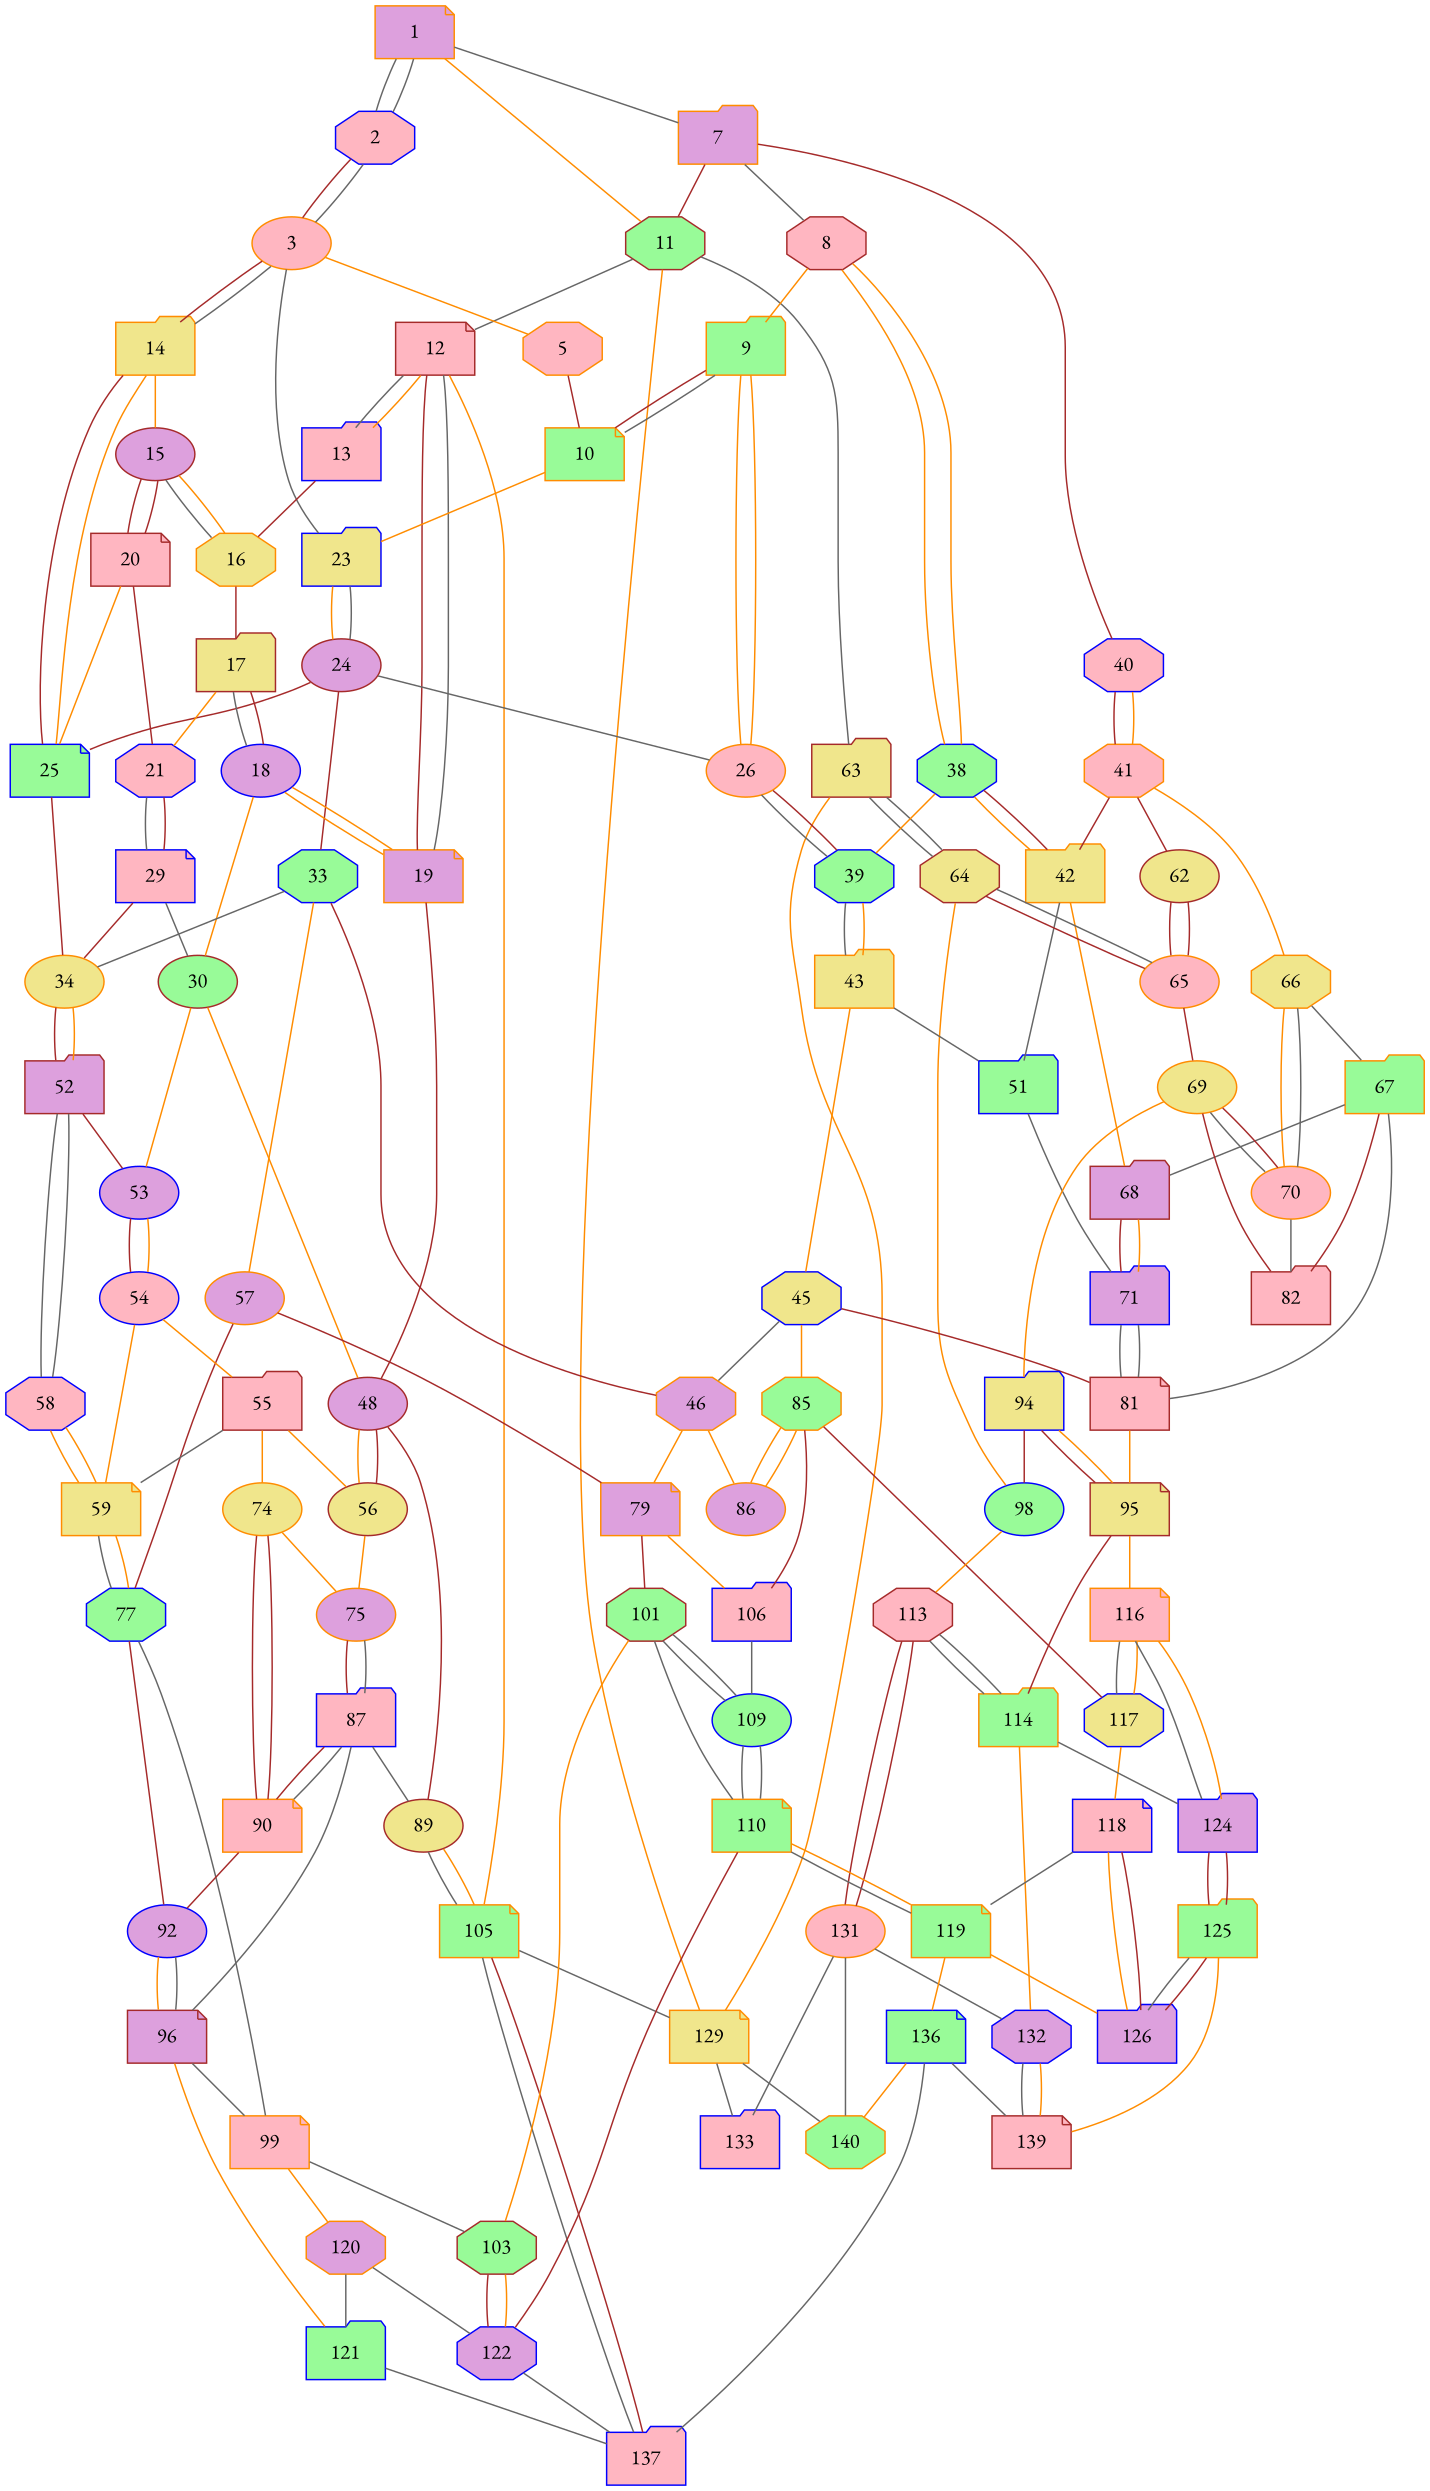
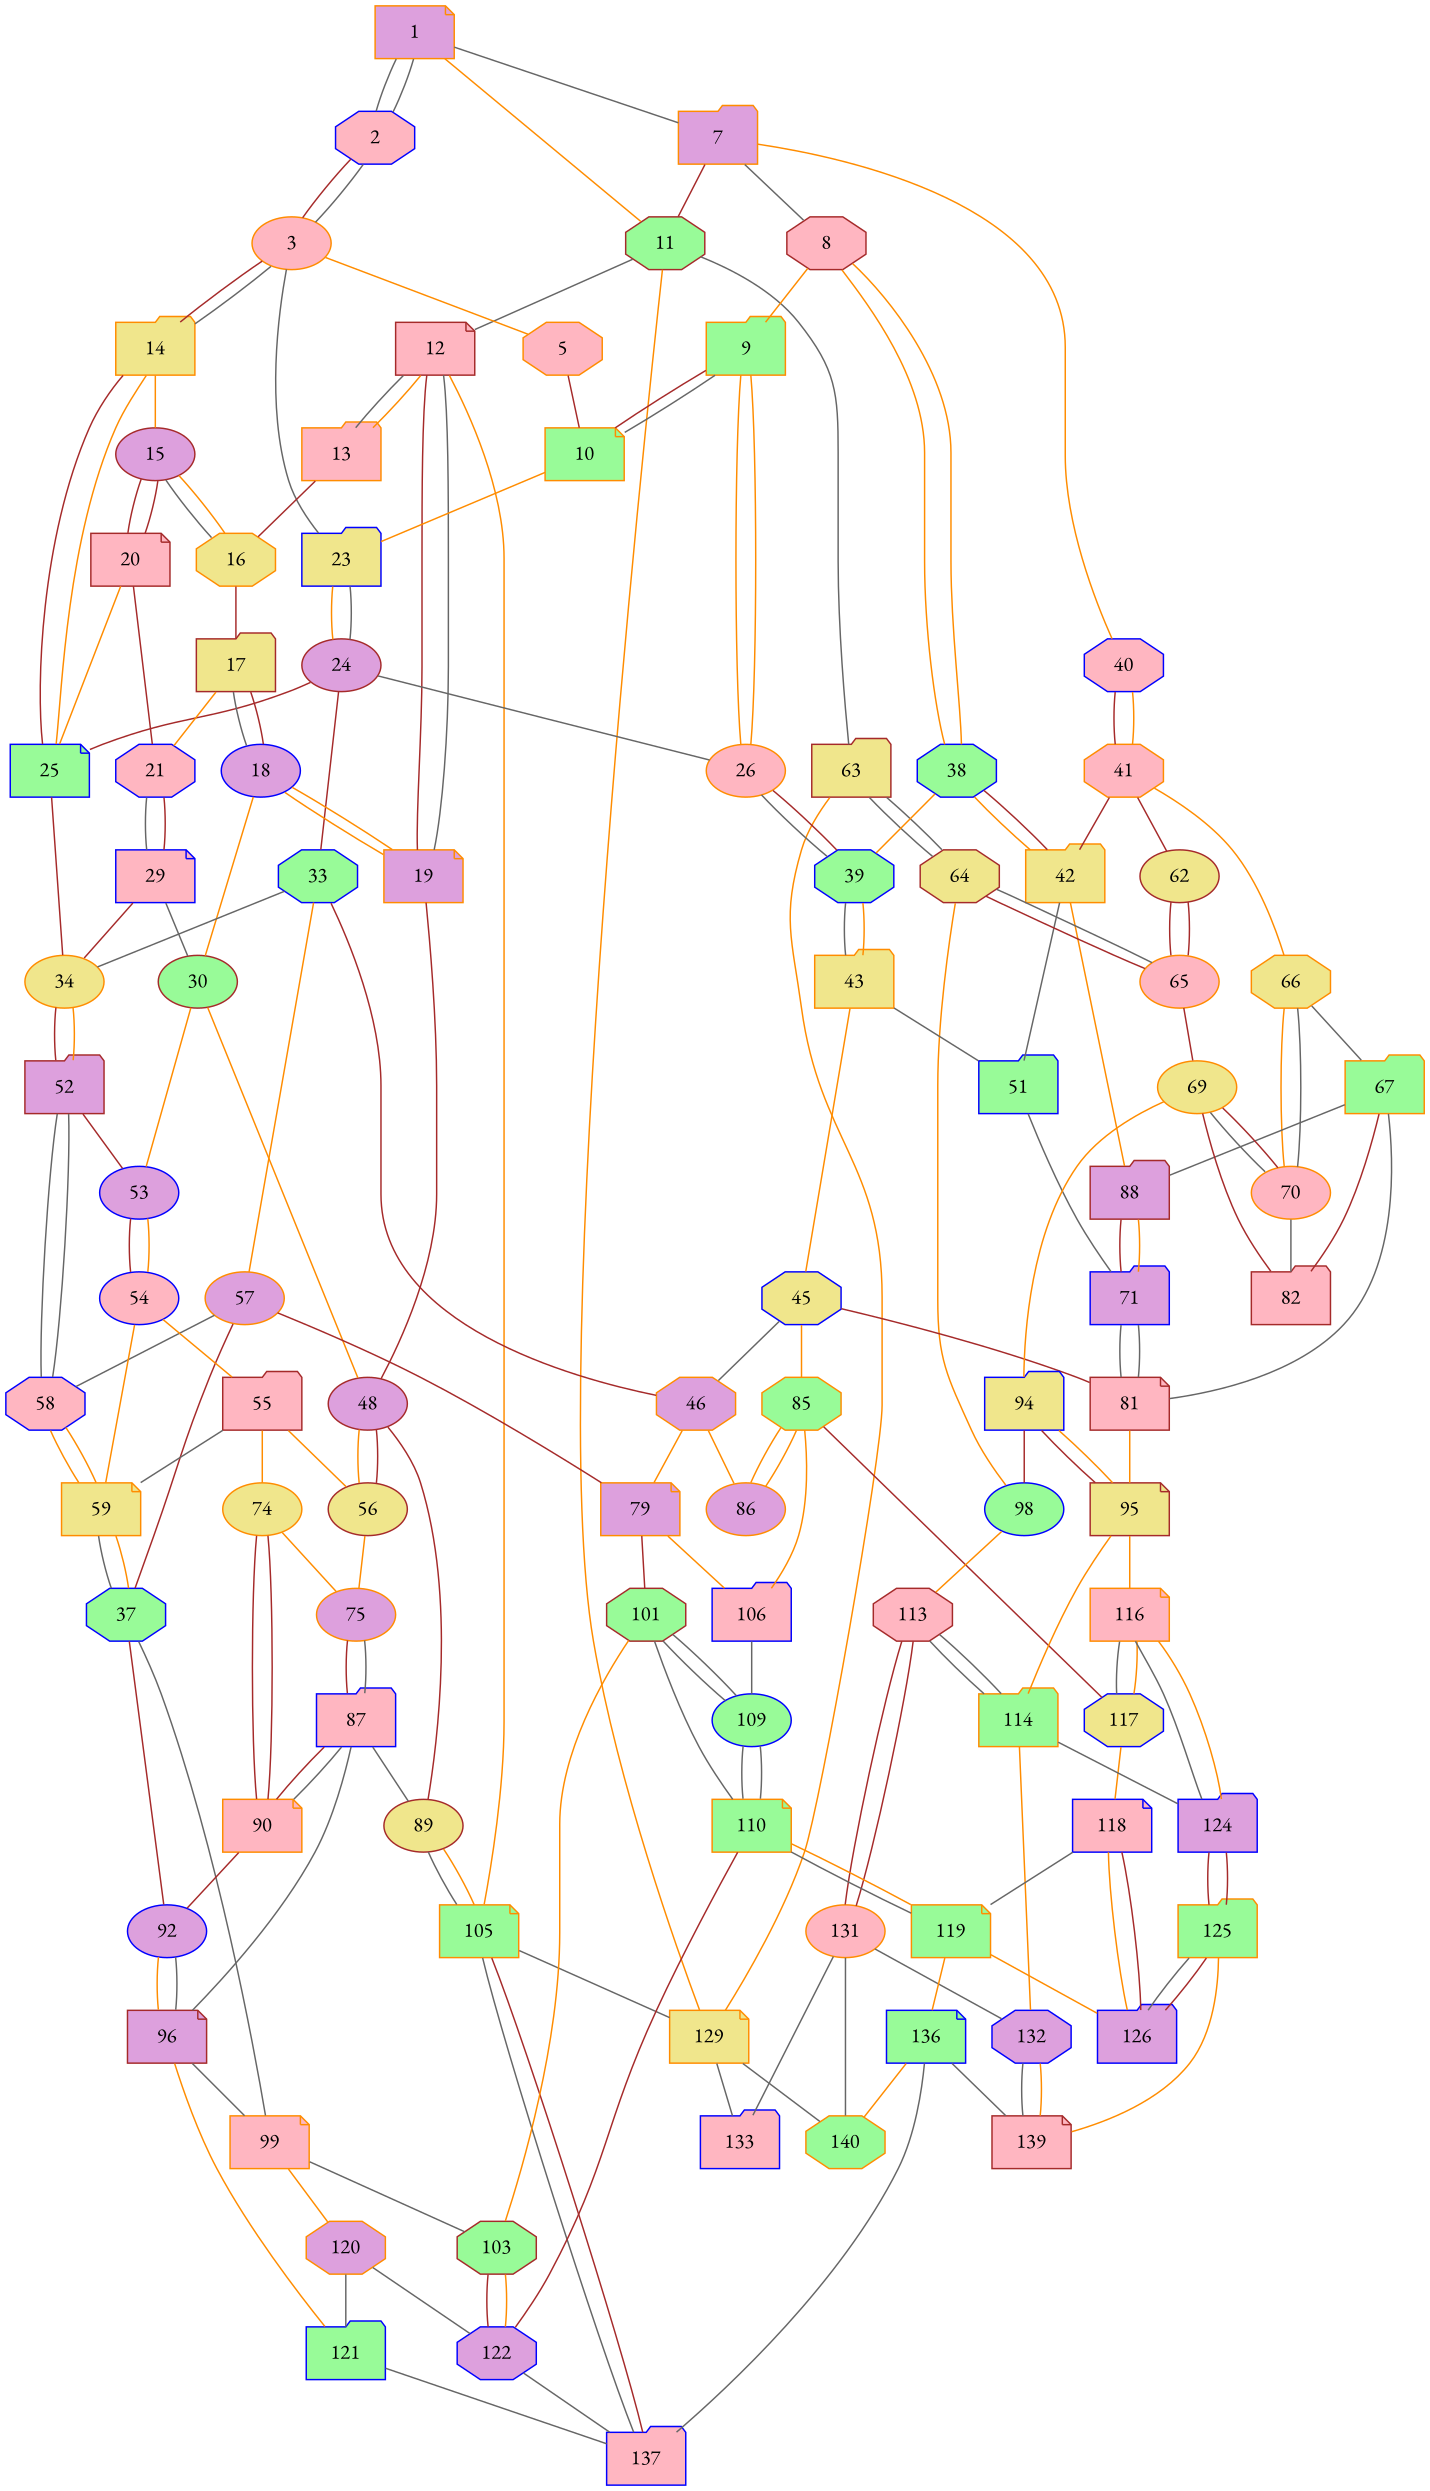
(1056, 298) -> (1056, 298)
(341, 454) -> (341, 454)
(1130, 1193) -> (1130, 1193)
none -> (145, 1351)
(803, 1513) -> (803, 1513)
(1065, 1612) -> (1065, 1612)
(126, 1615) -> (126, 1615)
